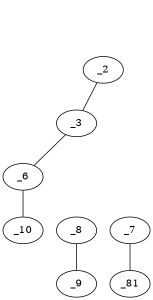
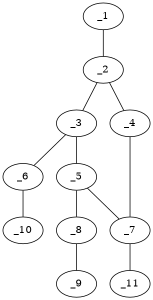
none -> (103, 16)
none -> (130, 123)
none -> (77, 177)
(130, 284) -> (130, 284)
